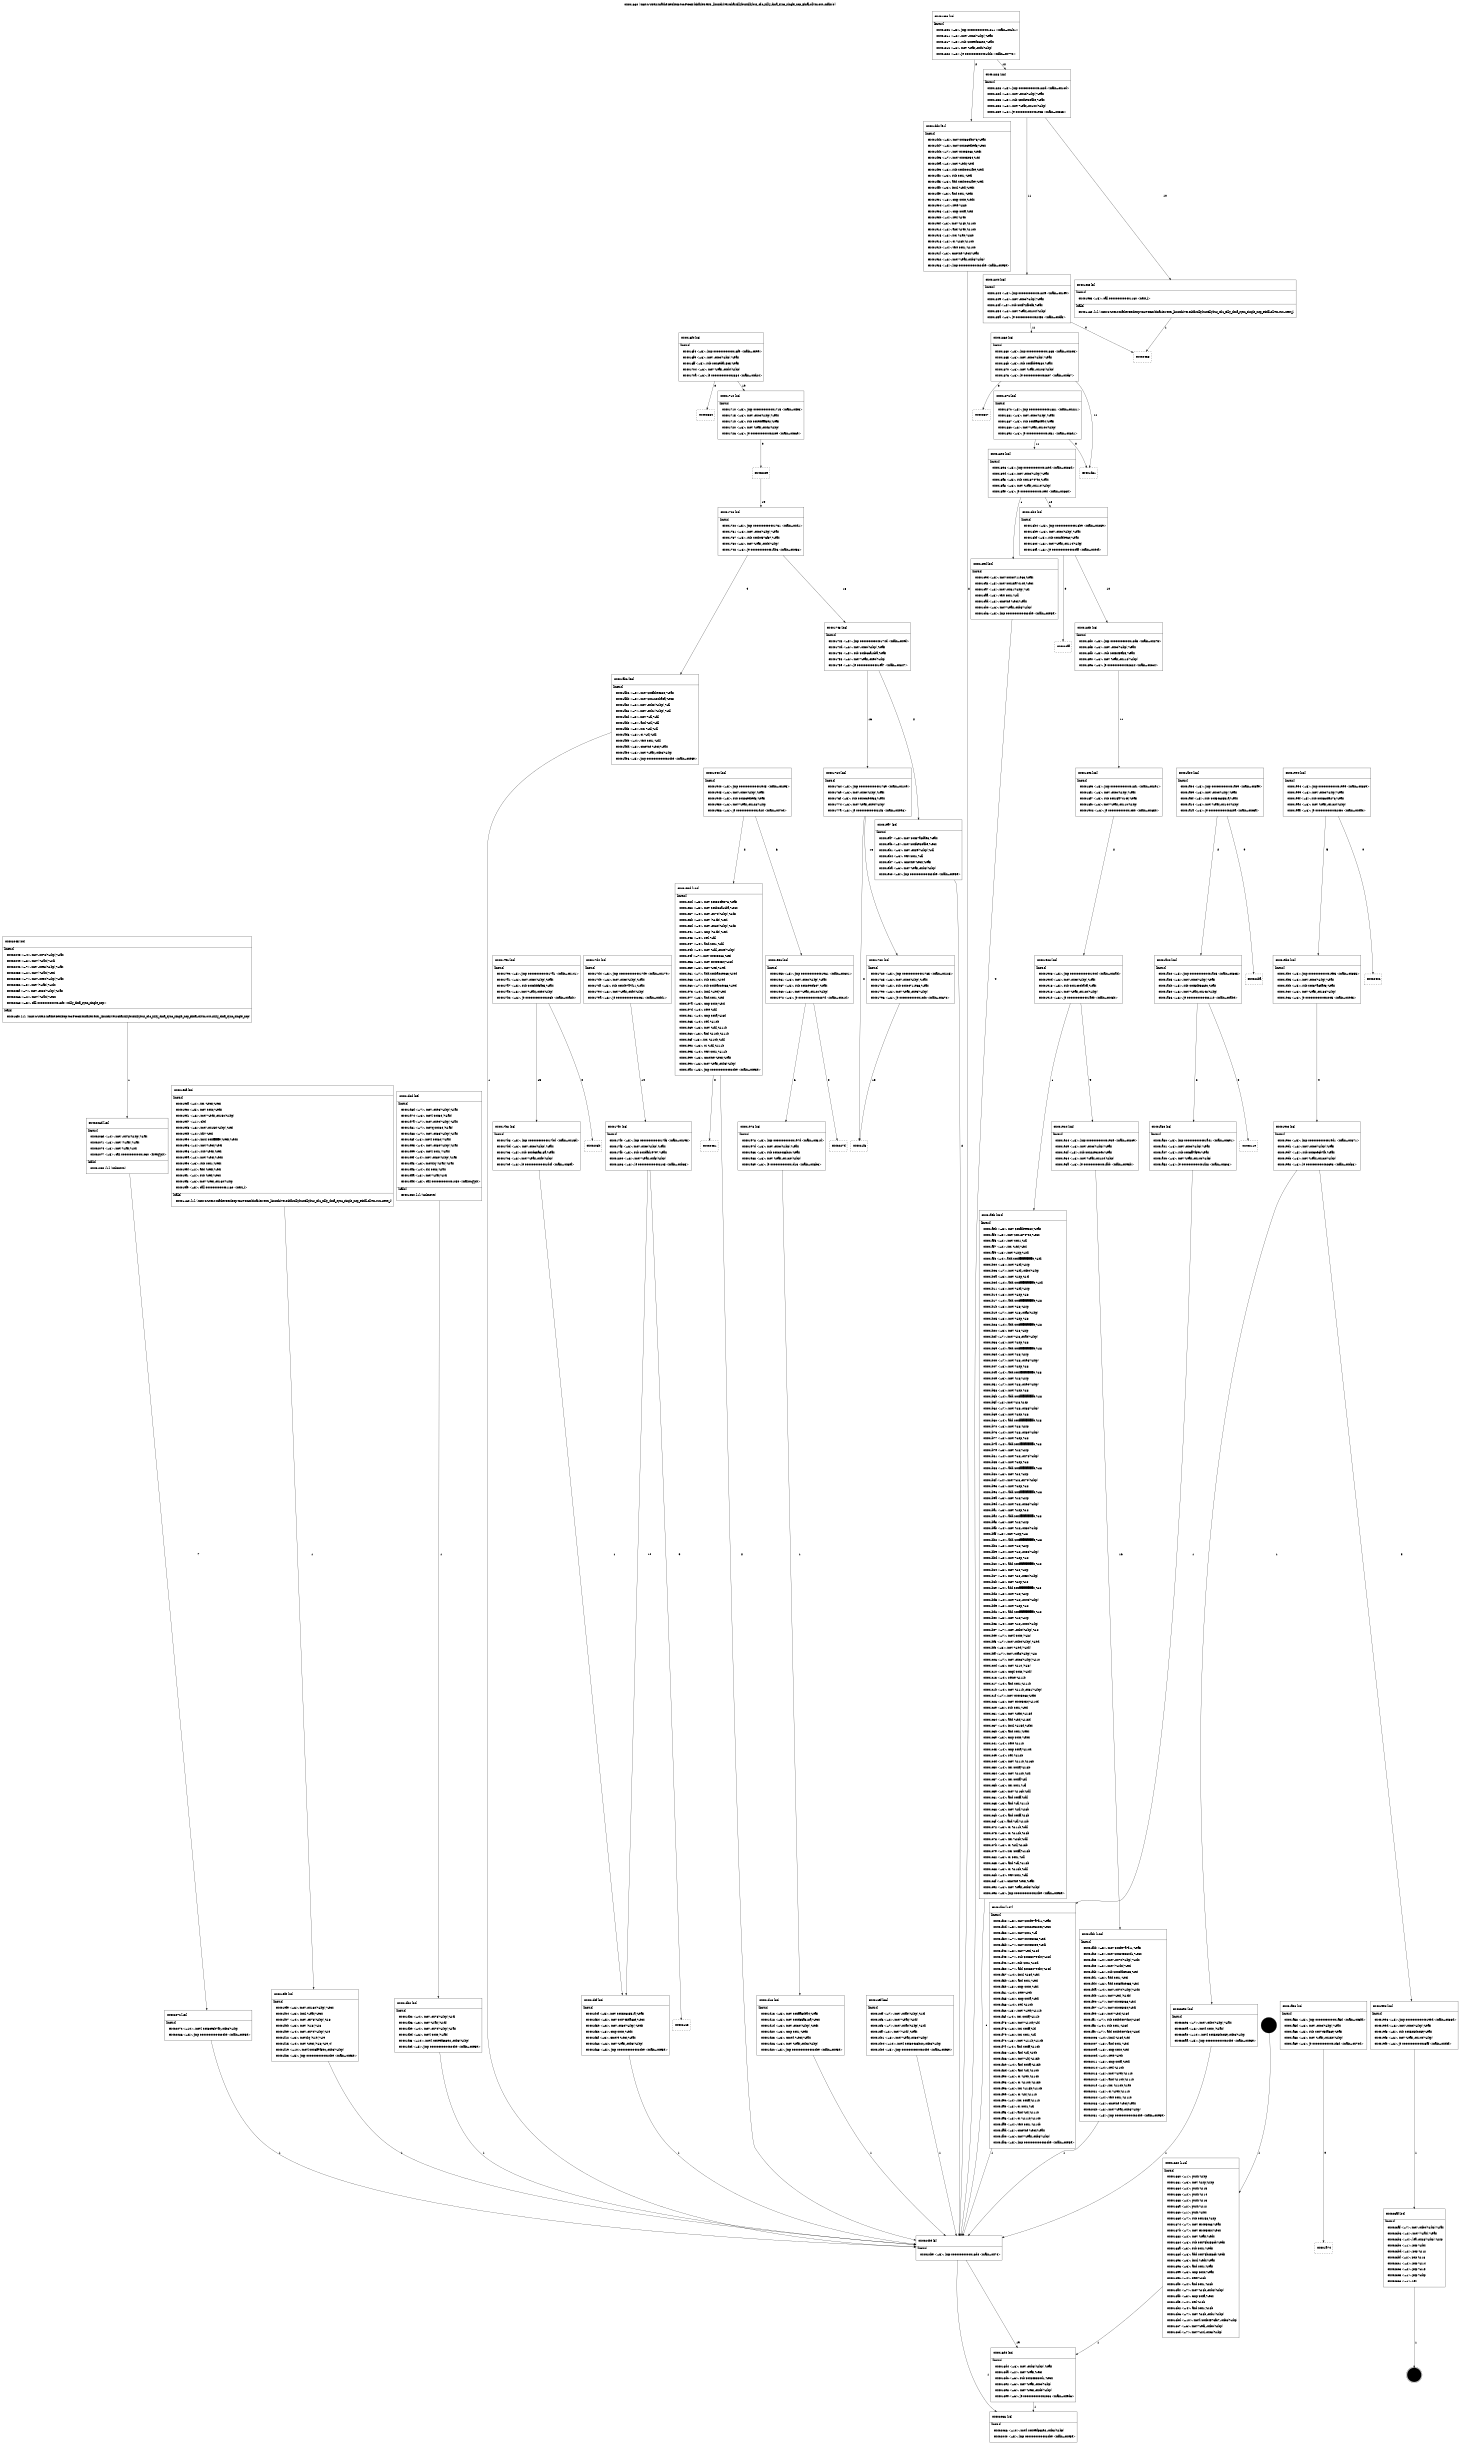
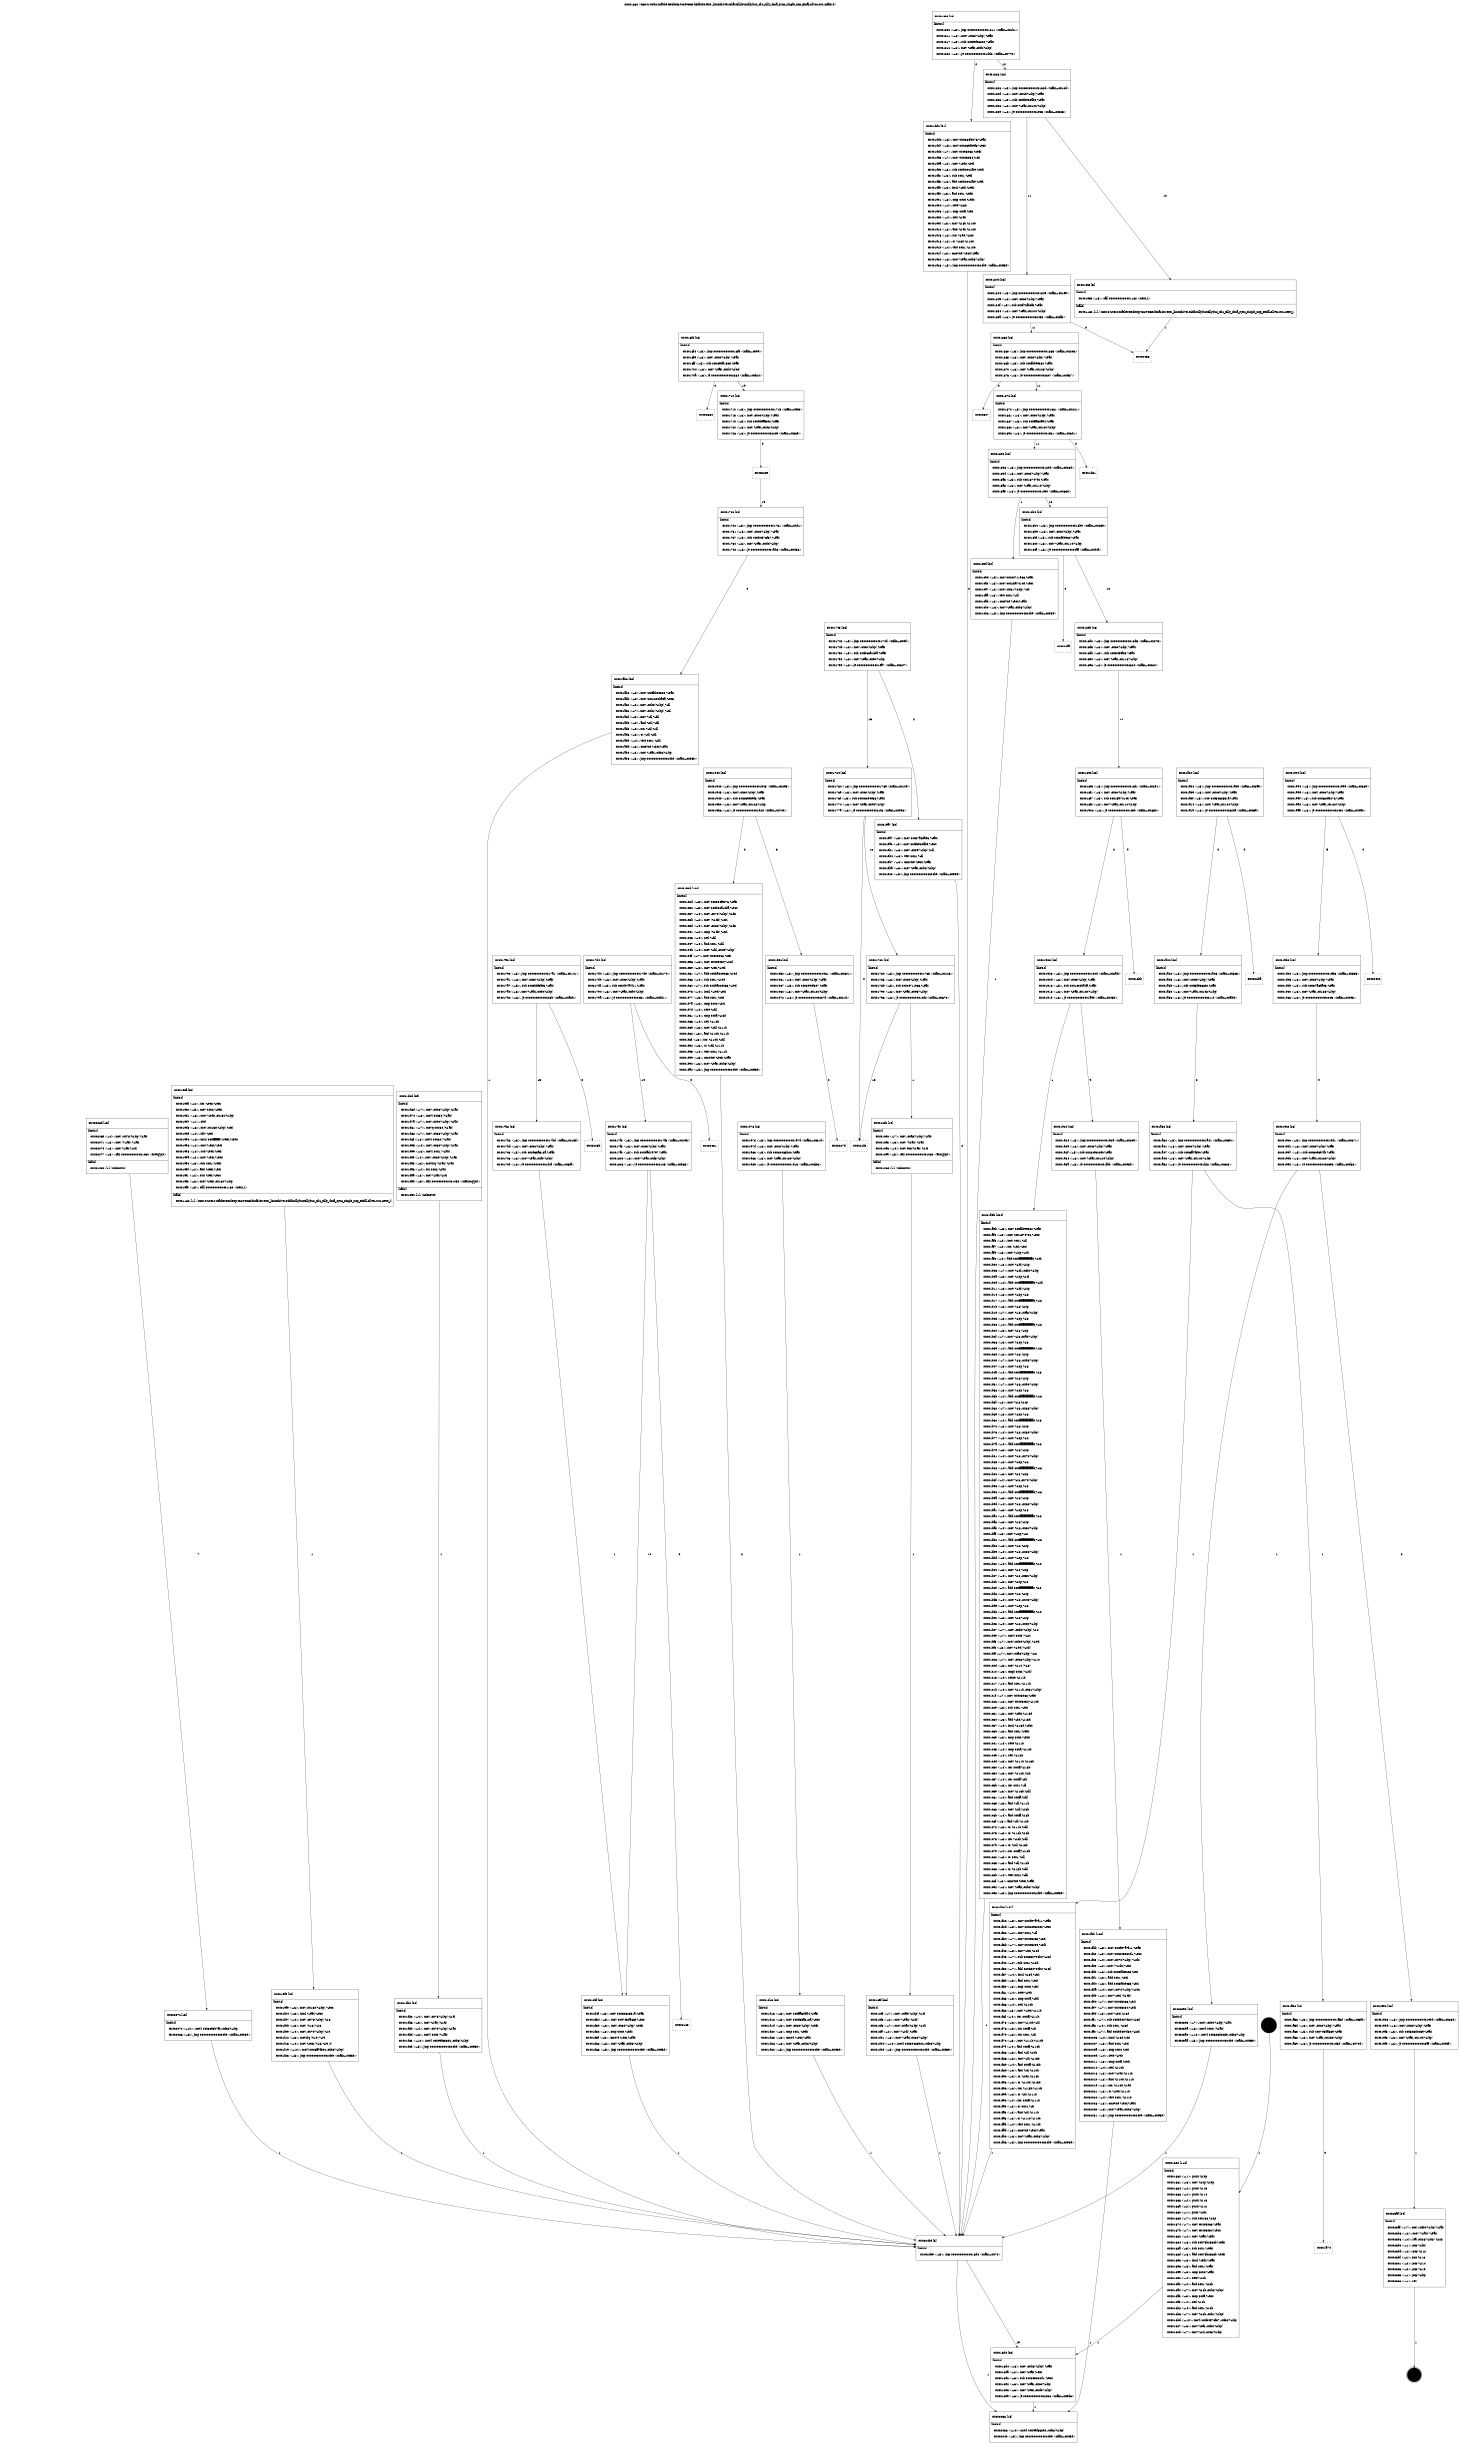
(1092, 422) -> (1036, 385)
(814, 588) -> none
(127, 979) -> none
(995, 979) -> (995, 979)
none -> (1135, 979)
(796, 1062) -> none
(711, 1107) -> (672, 1074)
none -> (912, 1146)
(1249, 1146) -> none
(1120, 1555) -> (1120, 1555)
none -> (1309, 1559)
(1031, 2172) -> (1098, 2268)
